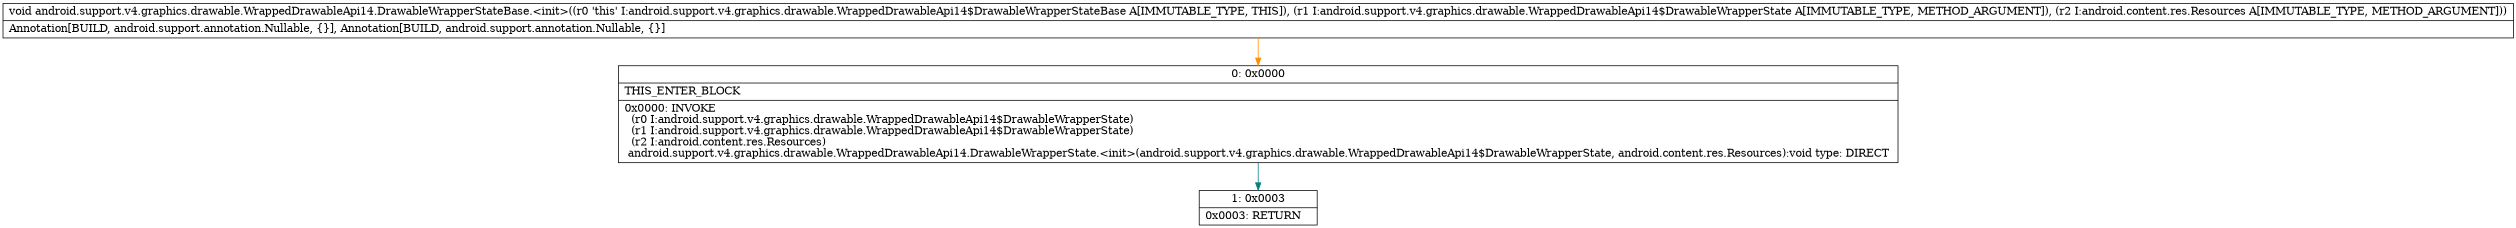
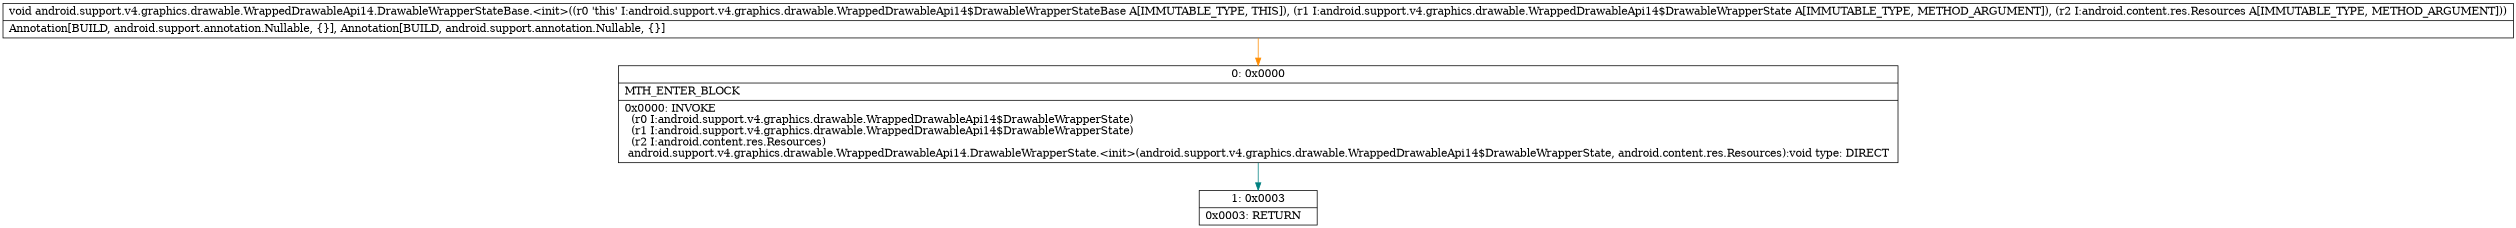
(682, 91) -> (682, 91)
